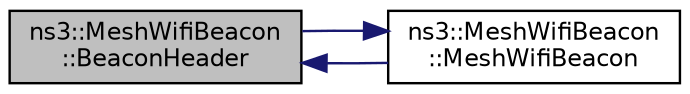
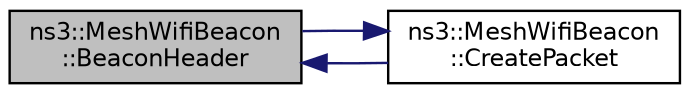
(534, 47) -> (534, 47)
